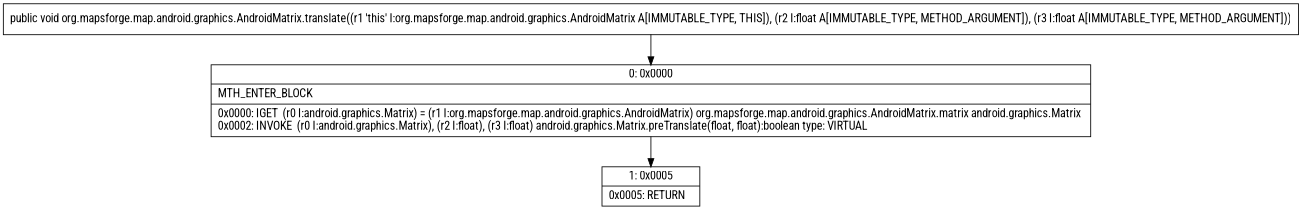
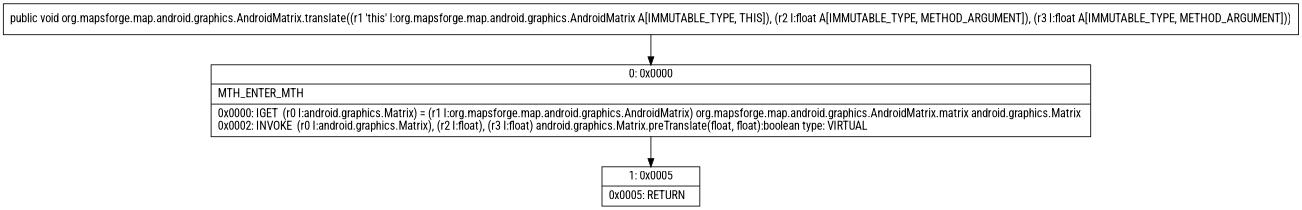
(265, 94) -> (261, 94)
